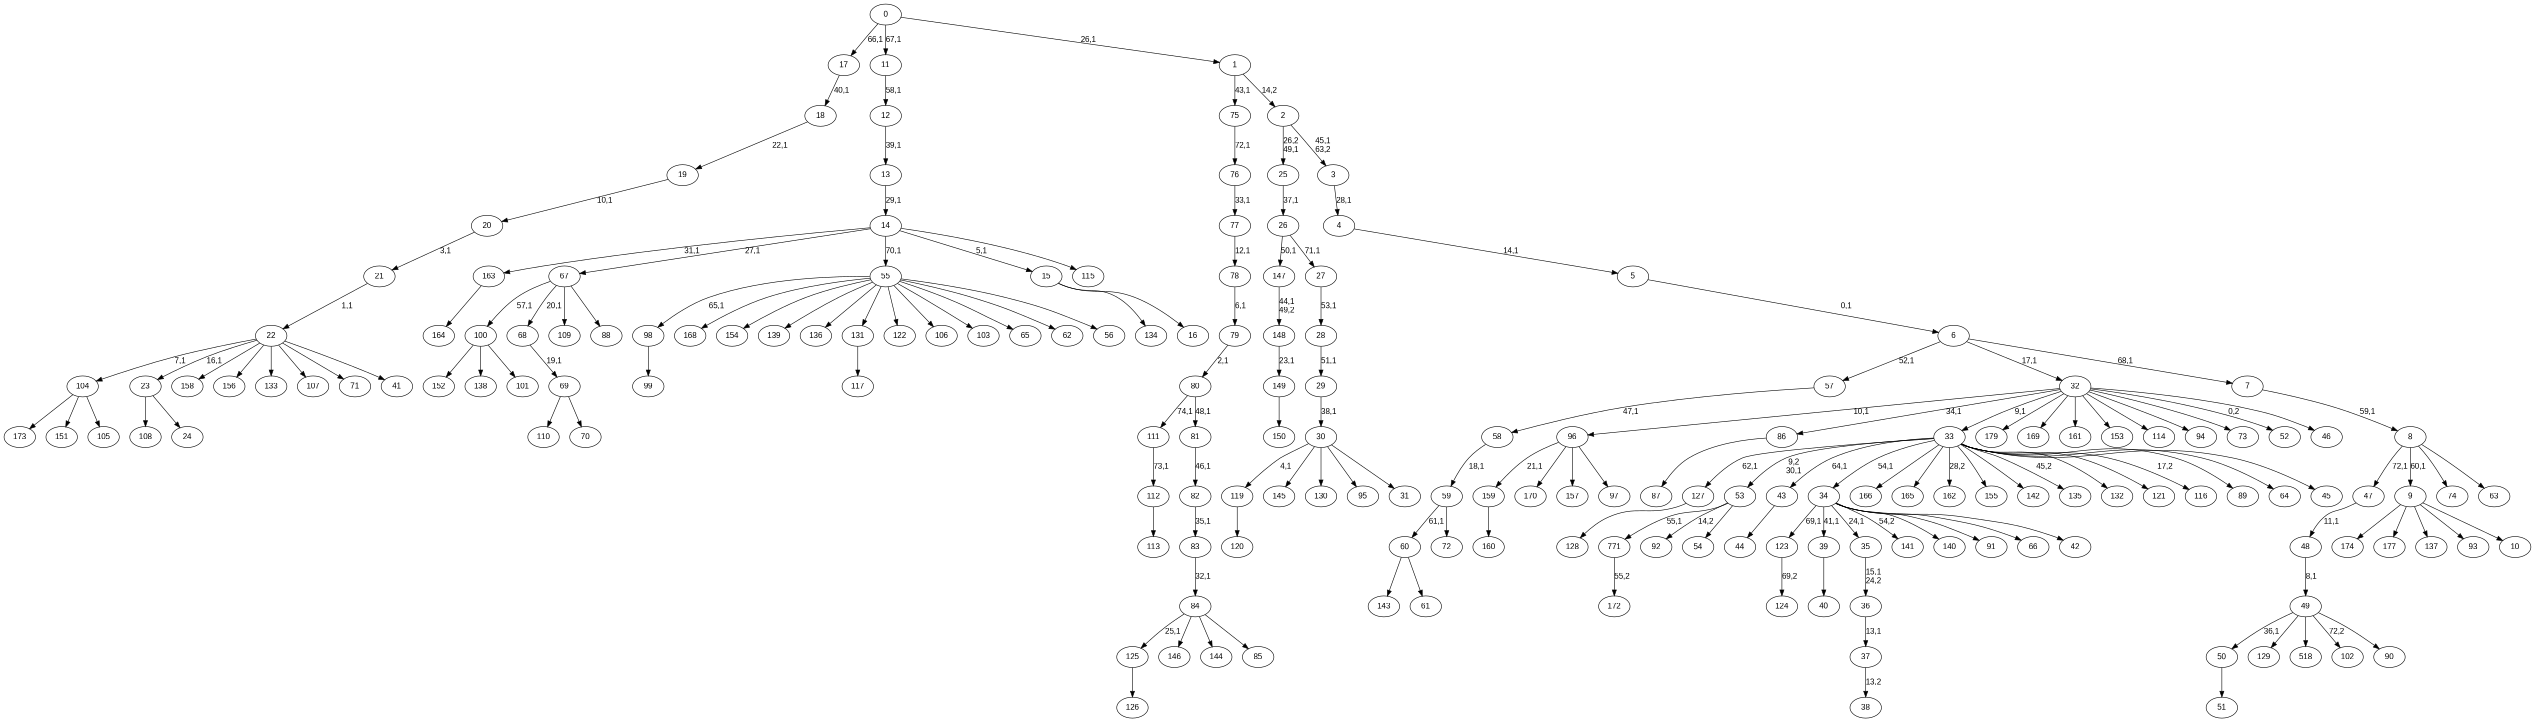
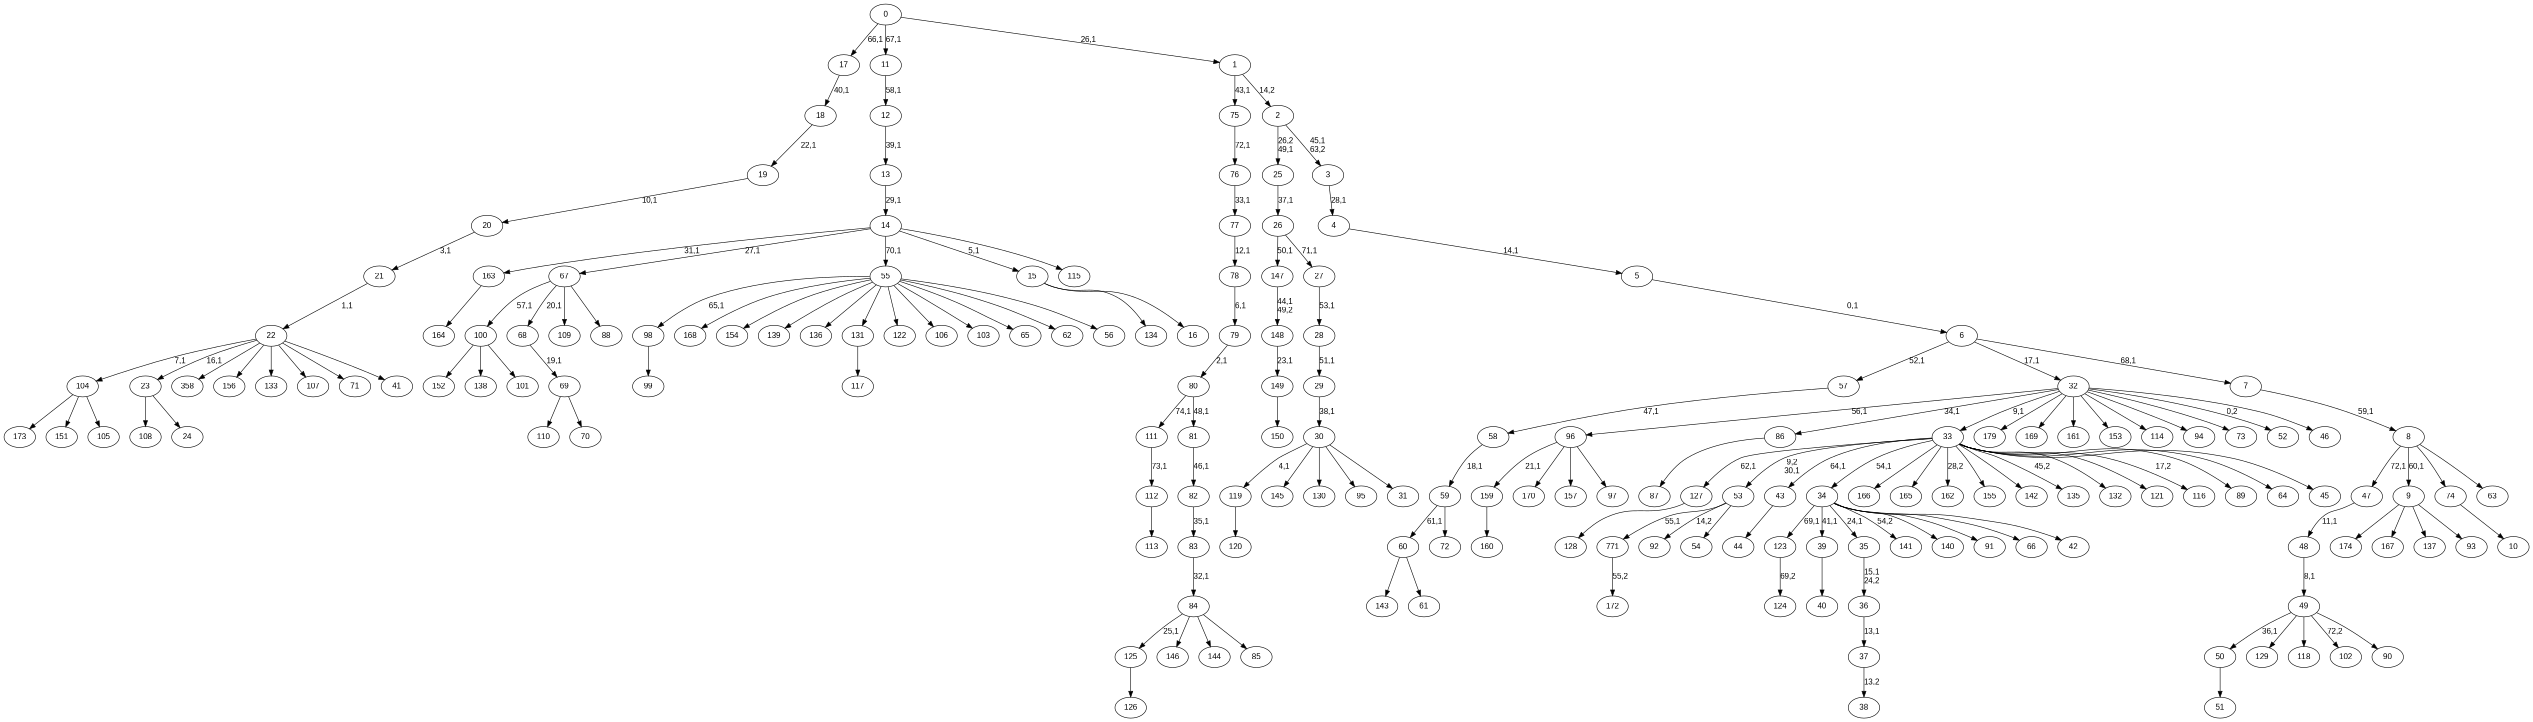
(187, 386) -> (187, 386)
(1861, 412) -> (1860, 412)
(2460, 520) -> (2480, 520)
(2389, 547) -> (2388, 547)
(2306, 657) -> (2304, 657)
